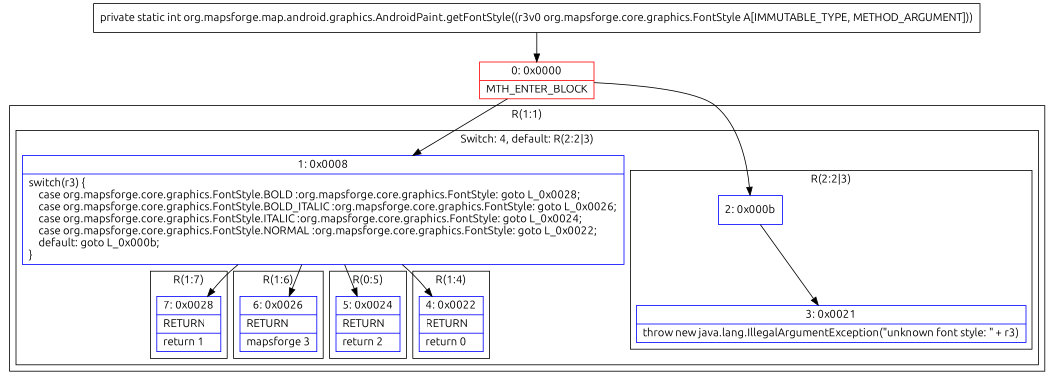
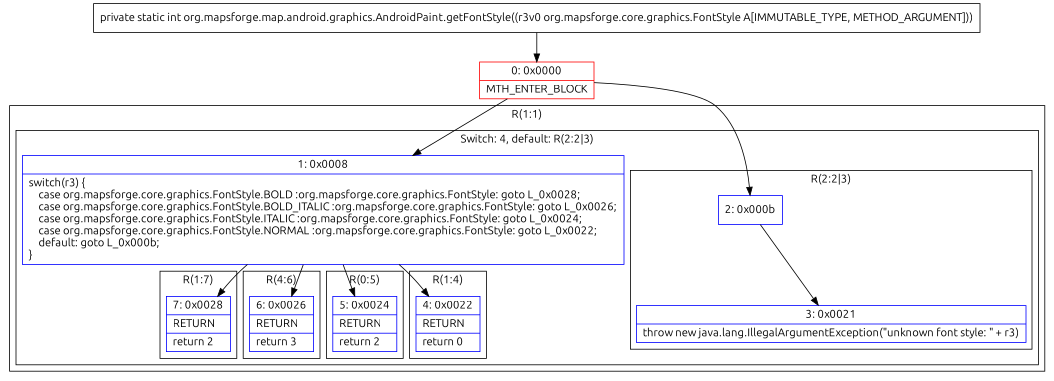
(278, 280) -> (282, 280)
(184, 342) -> (194, 342)
(278, 342) -> (277, 342)
